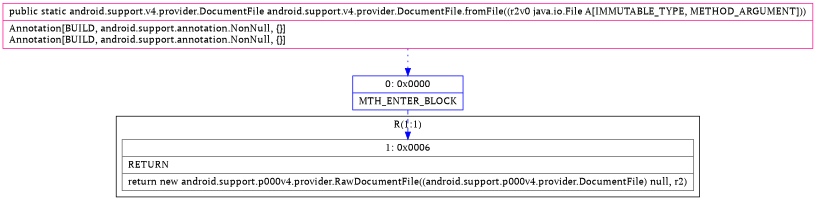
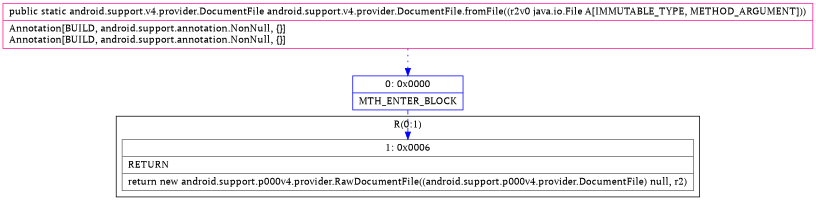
(408, 125) -> (408, 125)
